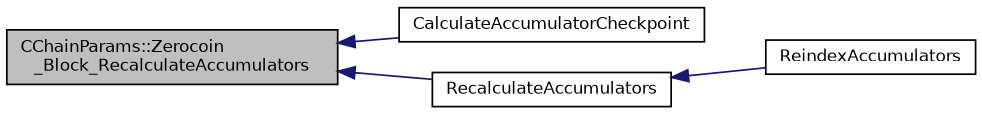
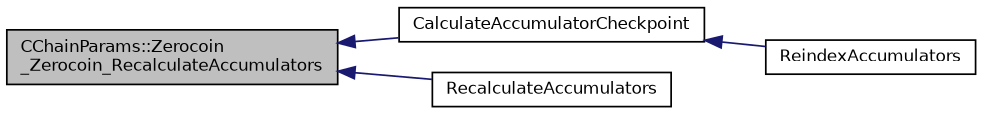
(172, 57) -> (172, 57)
(727, 72) -> (744, 44)
